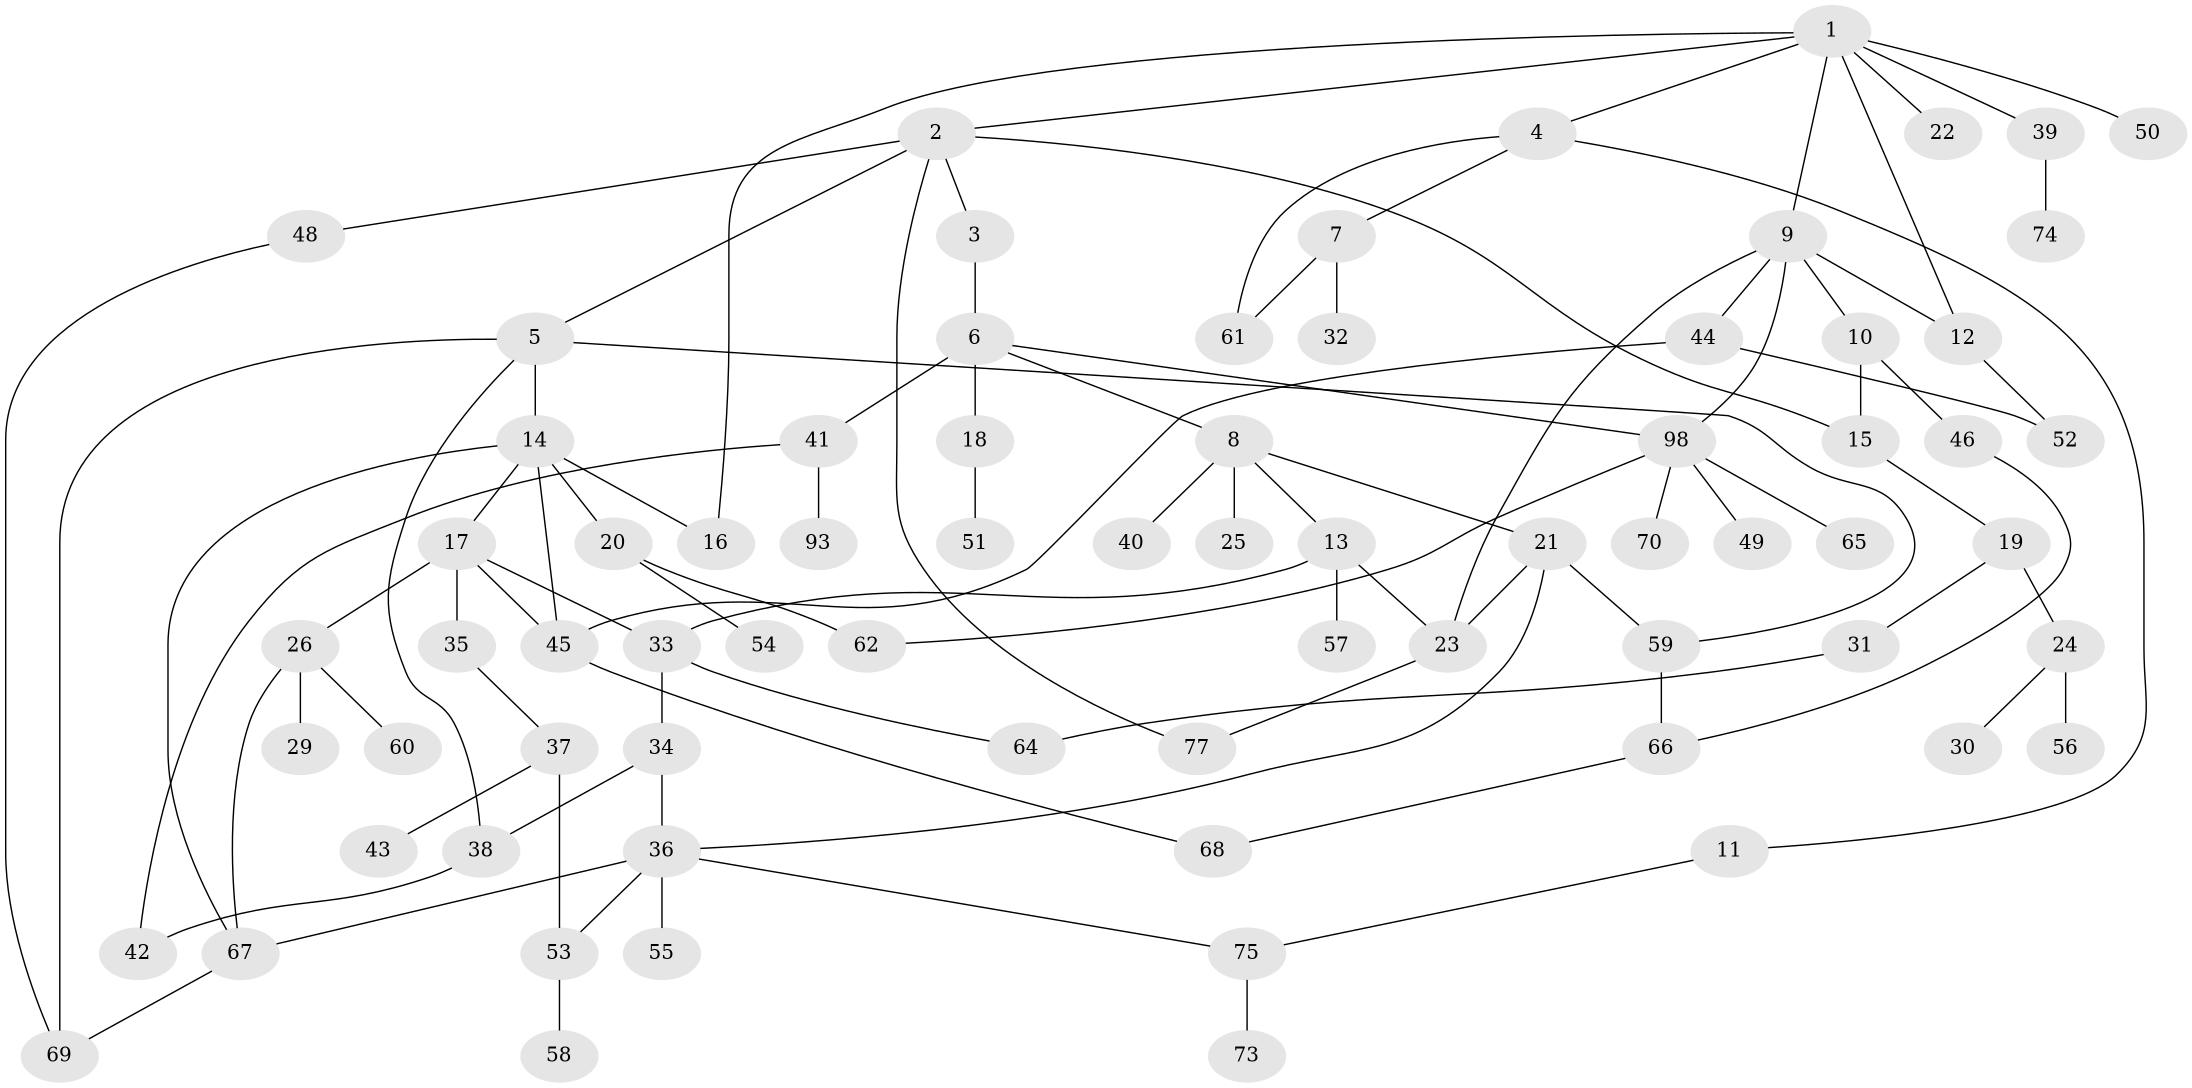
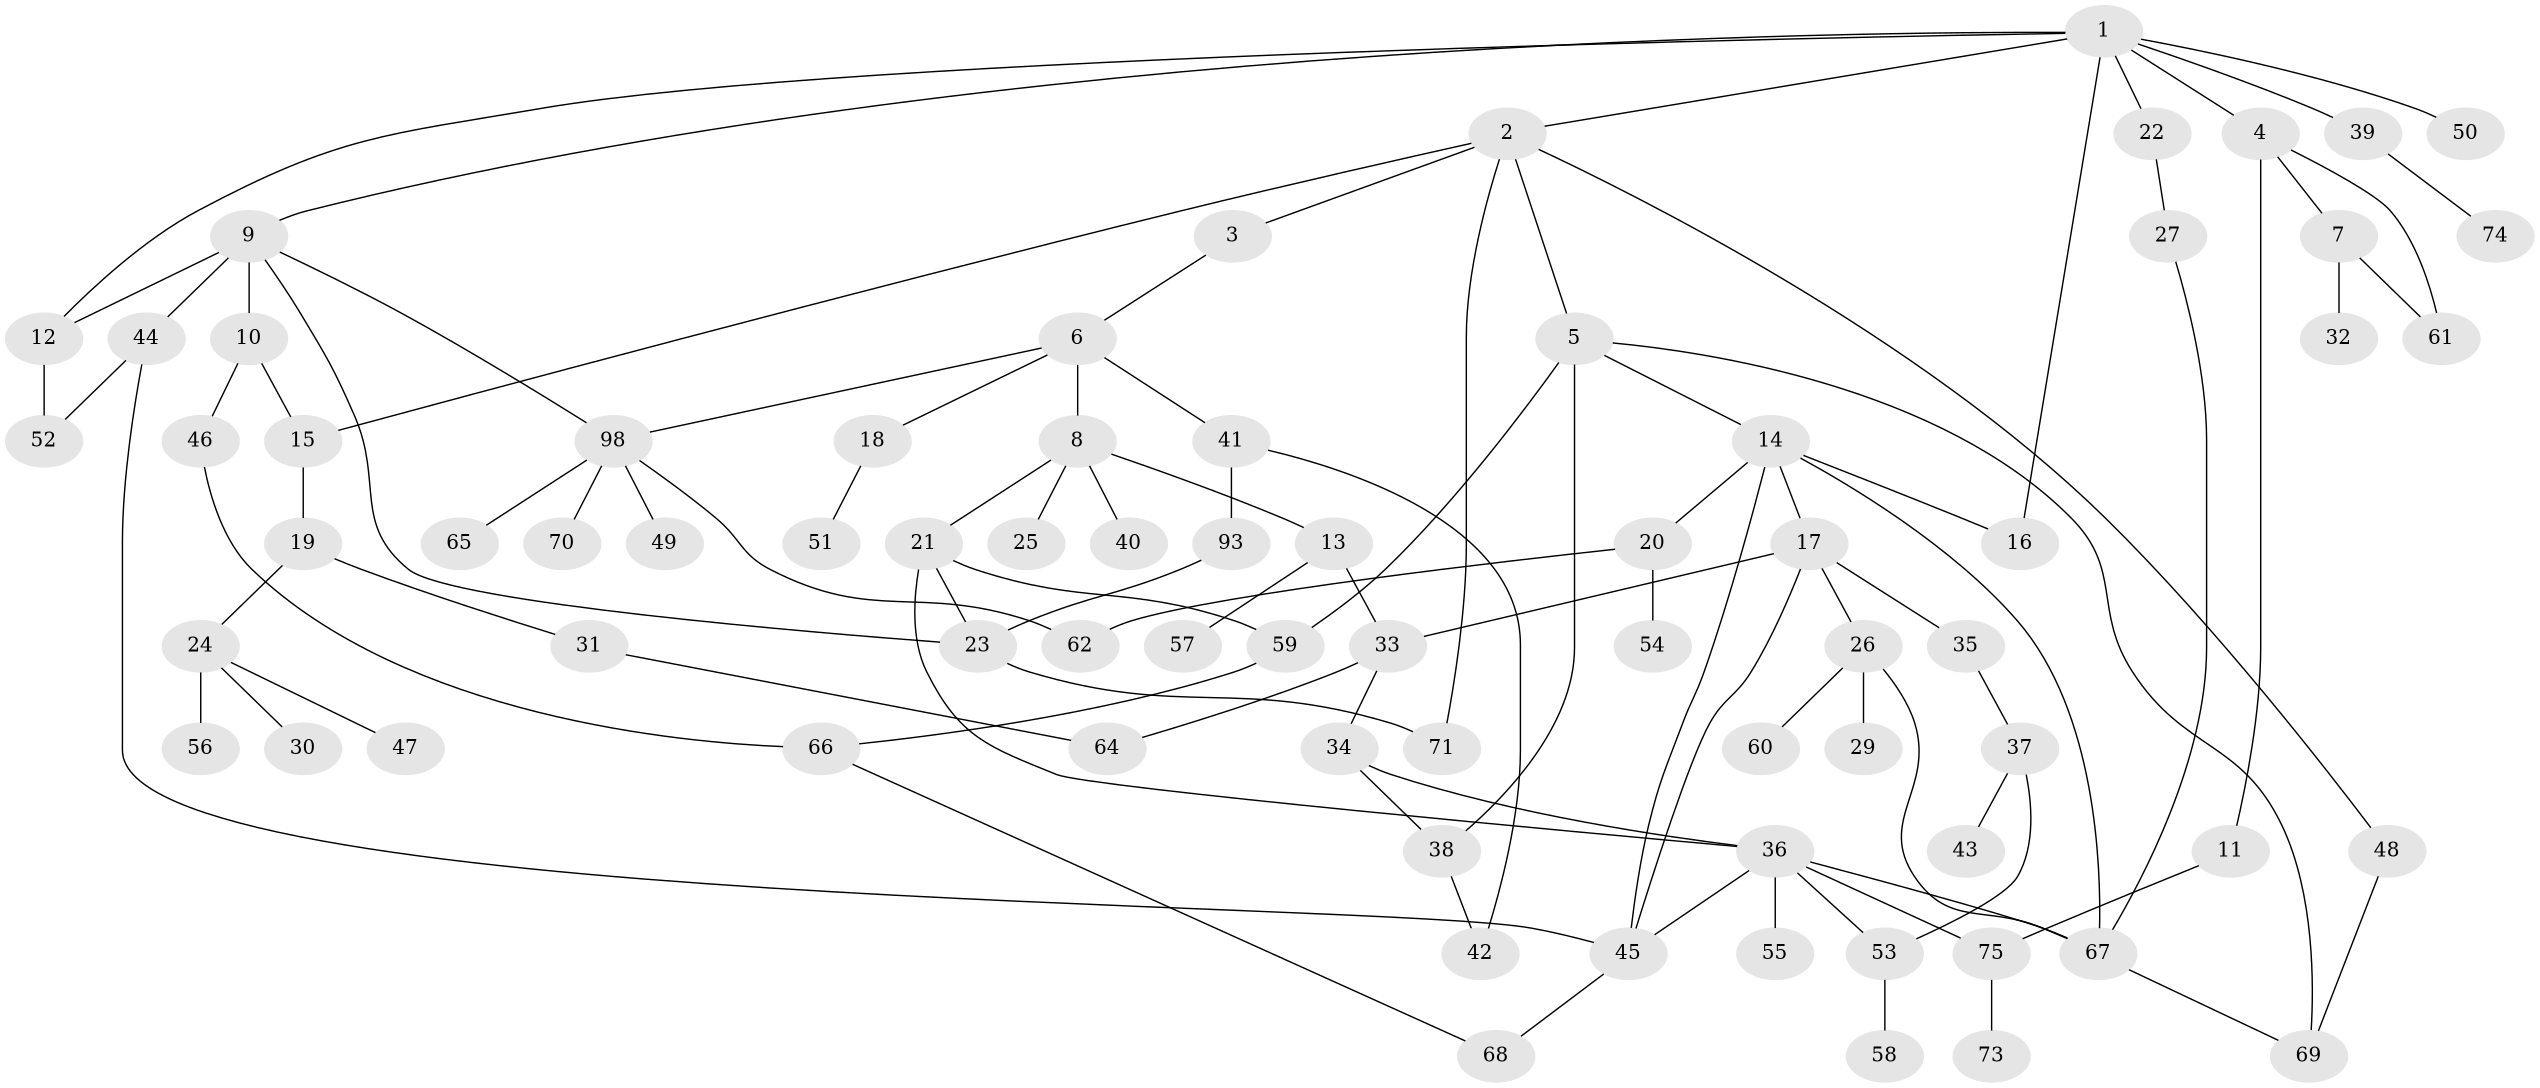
none -> (2168, 236)
(1392, 595) -> (1129, 588)
none -> (406, 749)
(1197, 749) -> (1442, 749)
none -> (1702, 903)
